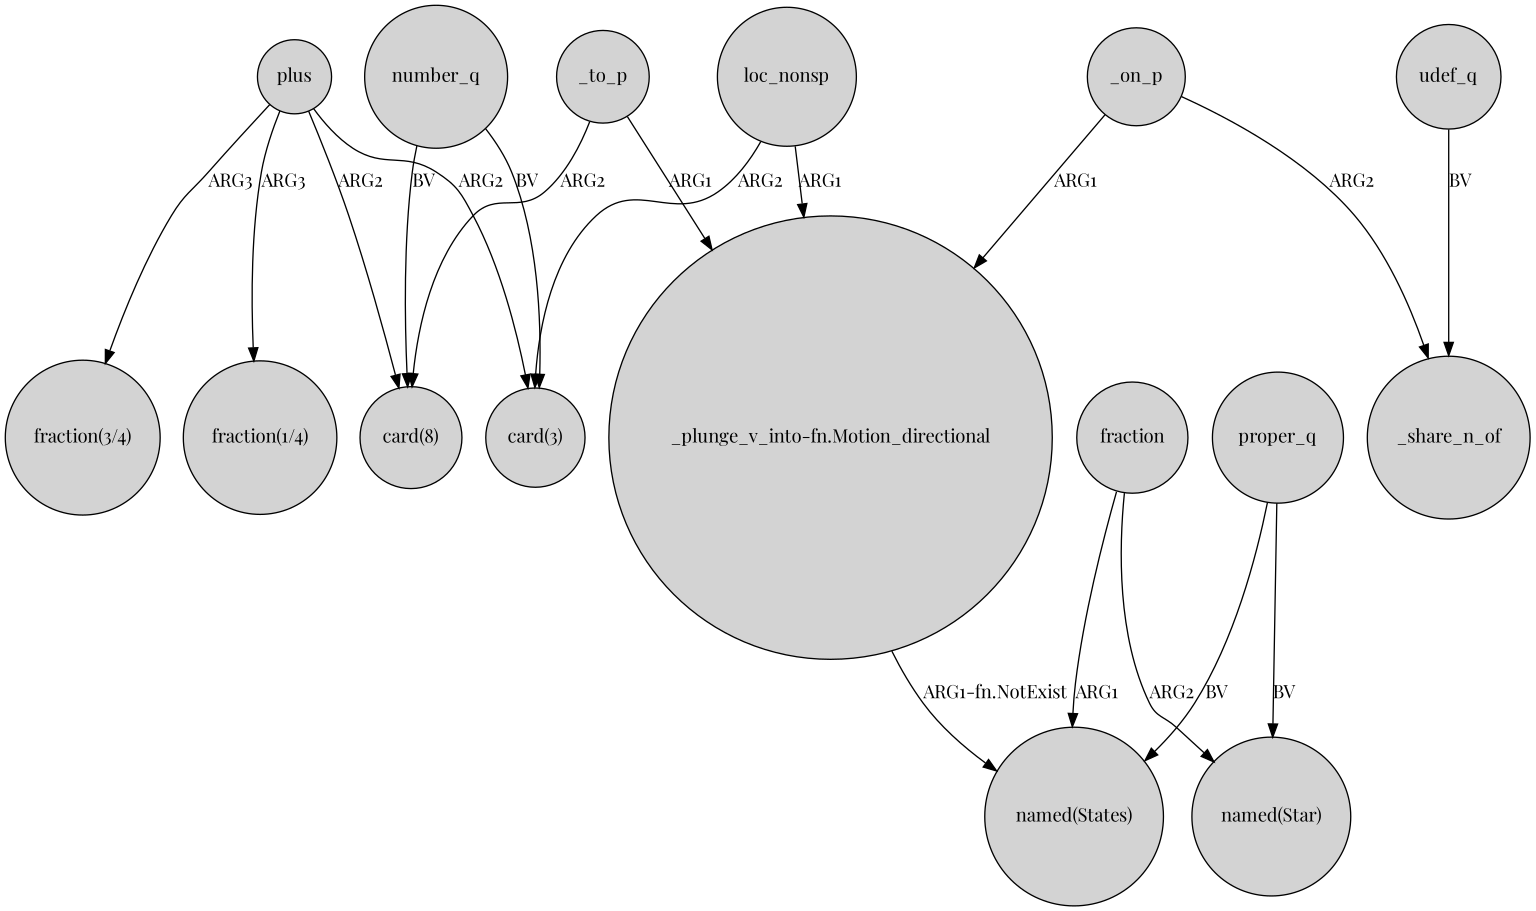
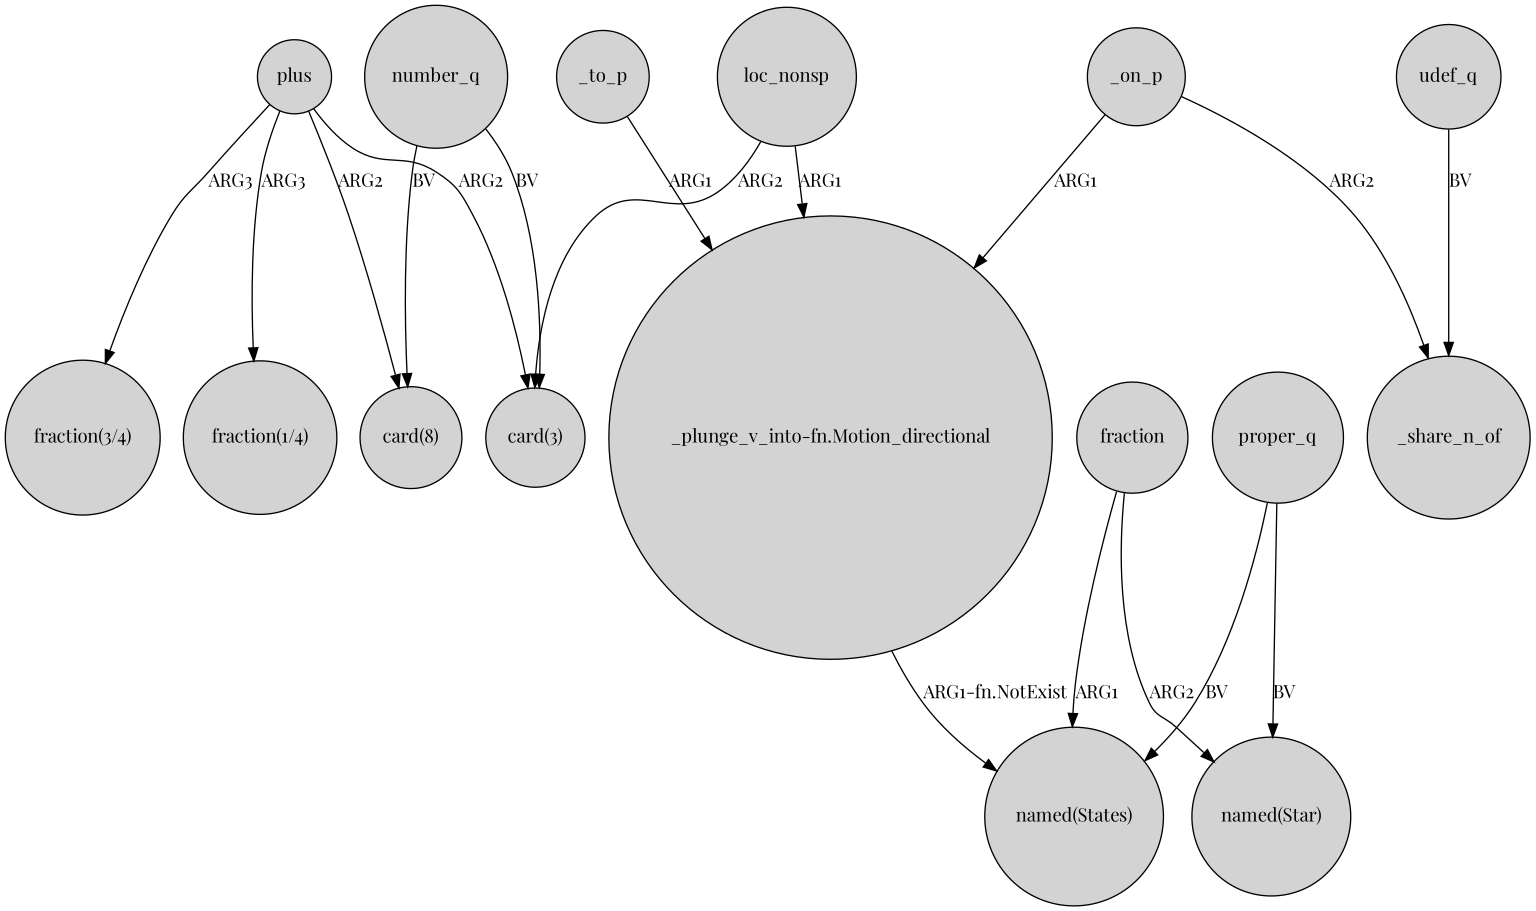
(465, 226) -> none
